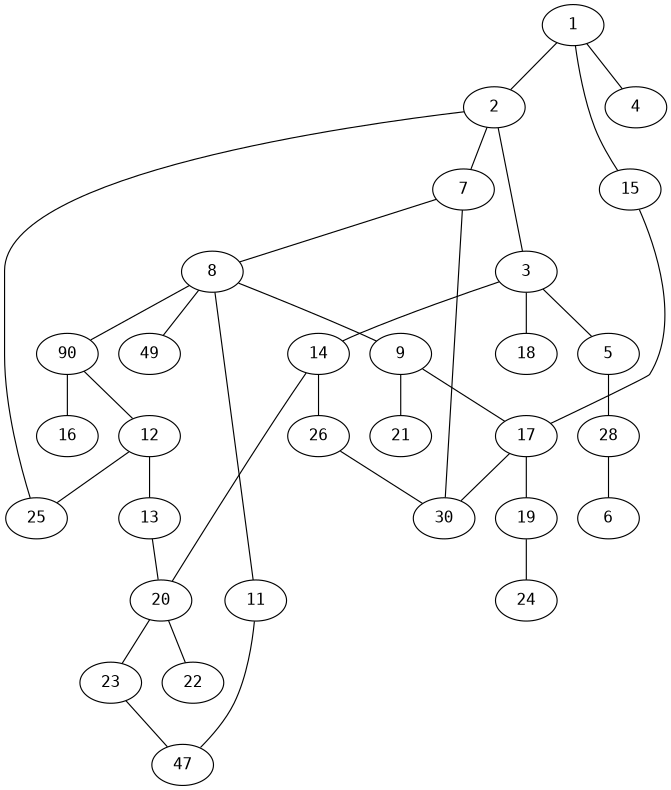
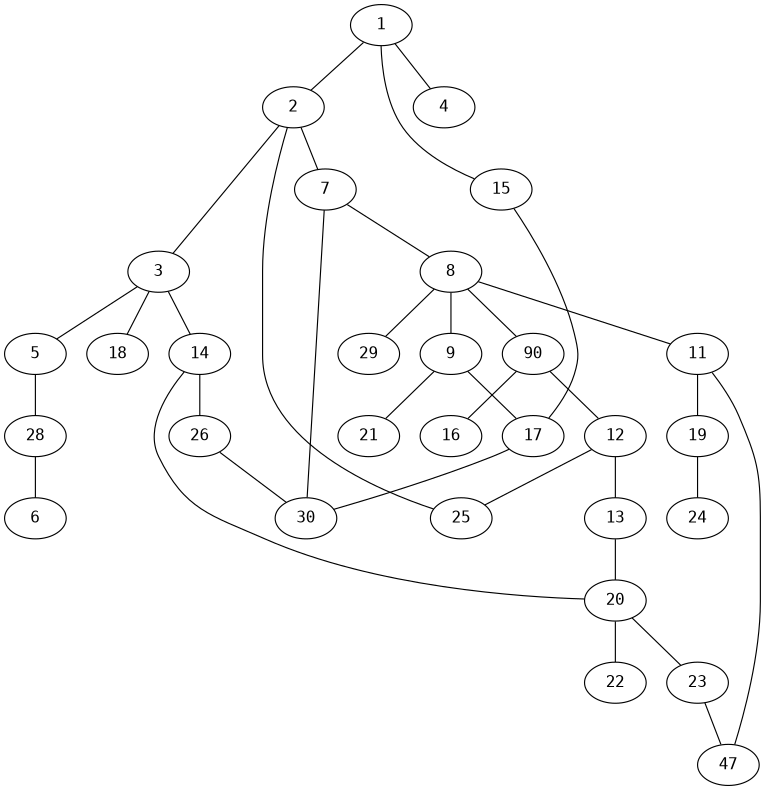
(150, 354) -> (369, 354)
(526, 477) -> (698, 395)
